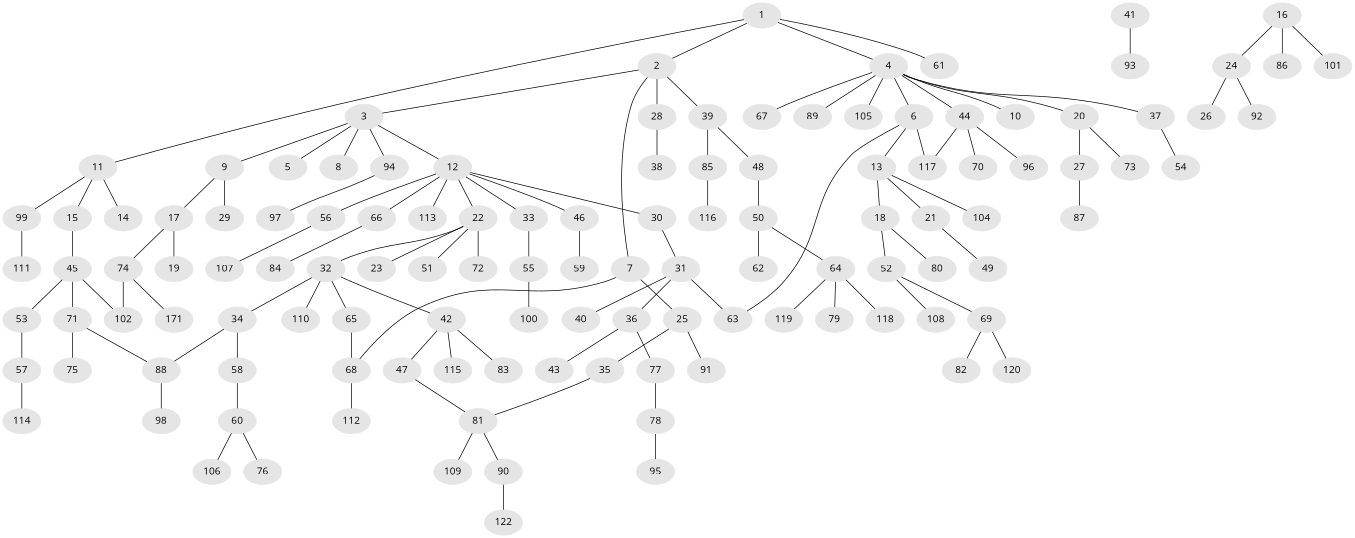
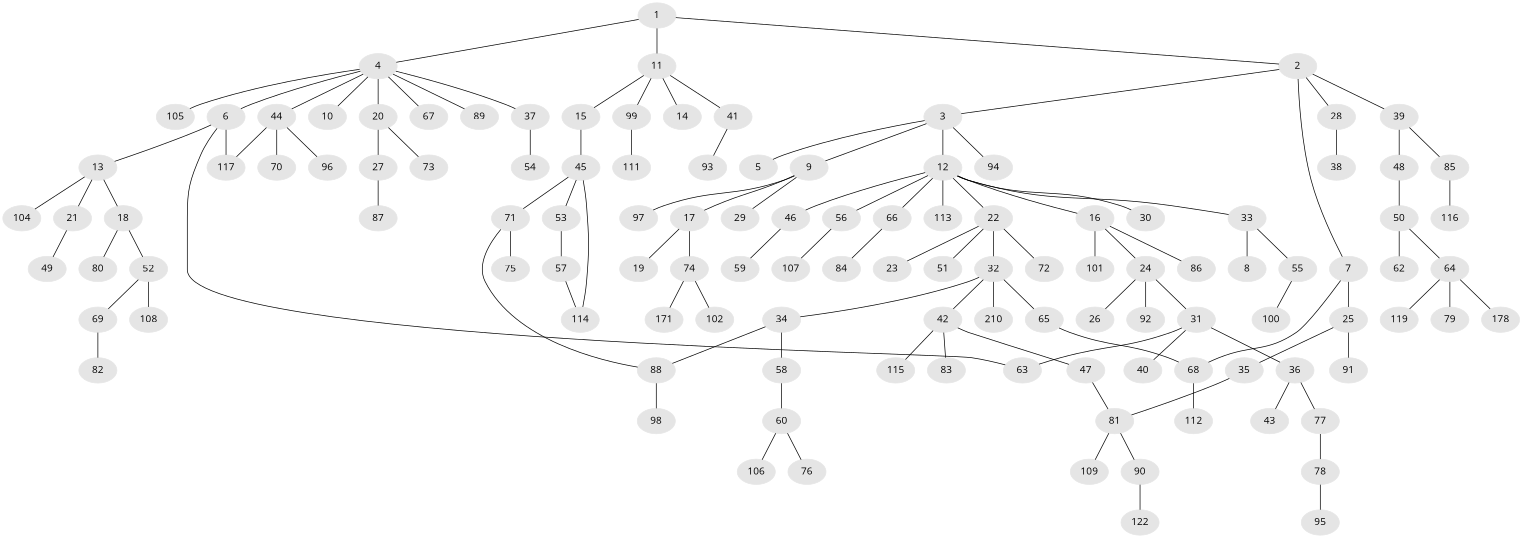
(939, 66) -> none
none -> (695, 92)
(351, 142) -> (1247, 244)
(332, 193) -> (724, 193)
none -> (1017, 197)
(669, 244) -> (1171, 294)
(98, 294) -> (589, 244)
(301, 320) -> (994, 320)
(885, 320) -> (1501, 320)
(1012, 370) -> none
